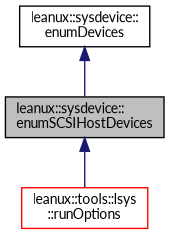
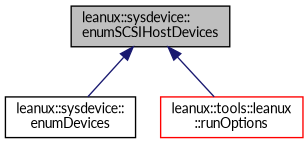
(85, 79) -> (106, 77)
(85, 208) -> (232, 117)
